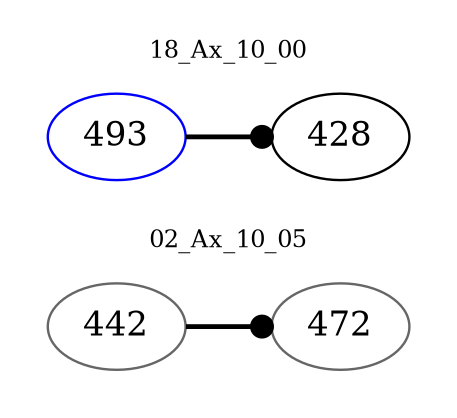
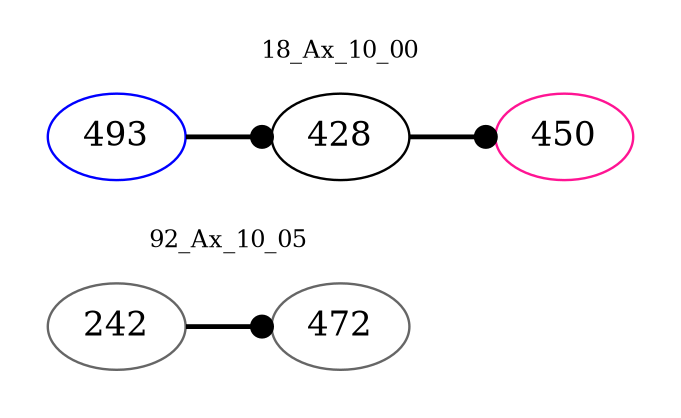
none -> (564, 137)
(229, 241) -> (229, 241)
(117, 327) -> (117, 327)
